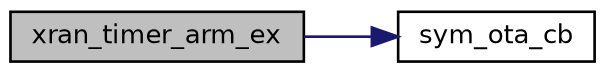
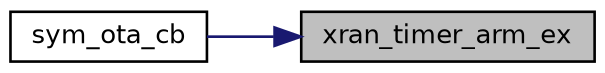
(338, 37) -> (240, 37)
